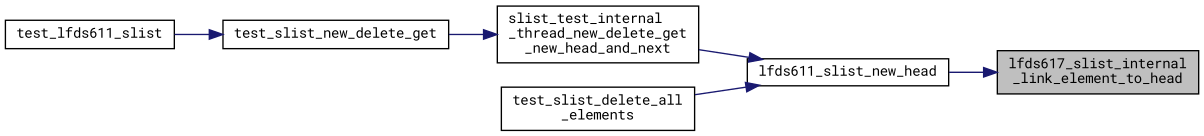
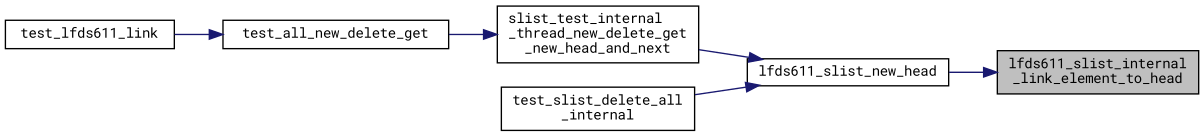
(90, 34) -> (90, 34)
(336, 34) -> (336, 34)
(1098, 72) -> (1098, 72)
(598, 109) -> (598, 109)
